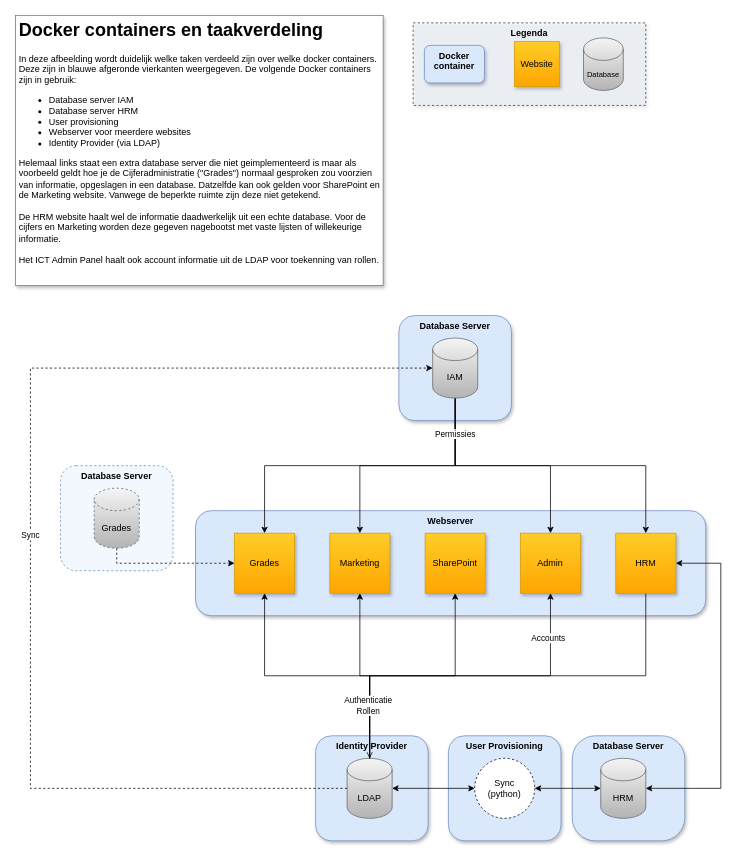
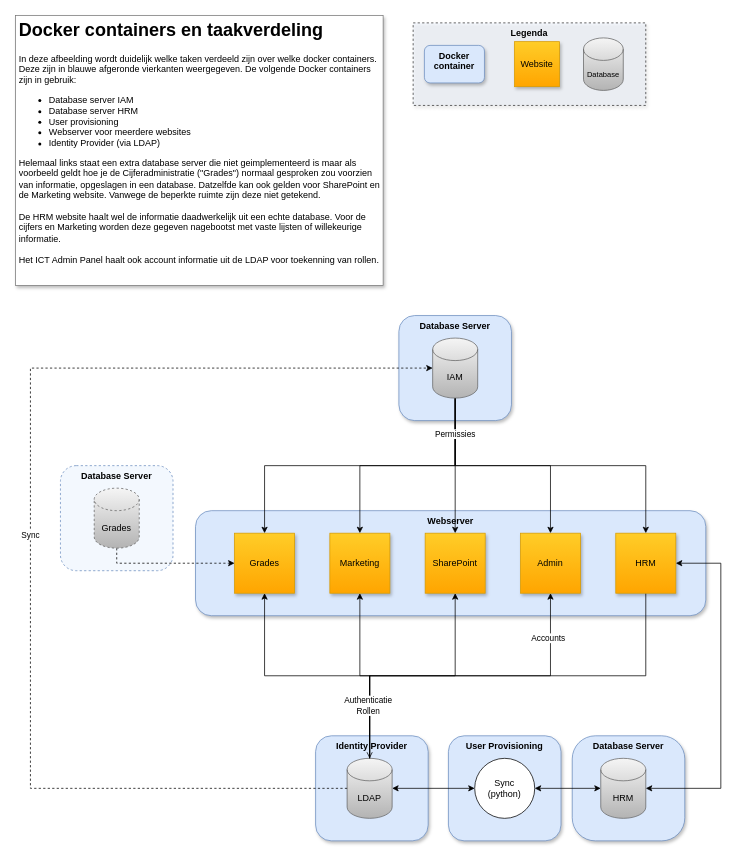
none -> (455, 497)
(504, 788) -> (504, 788)
